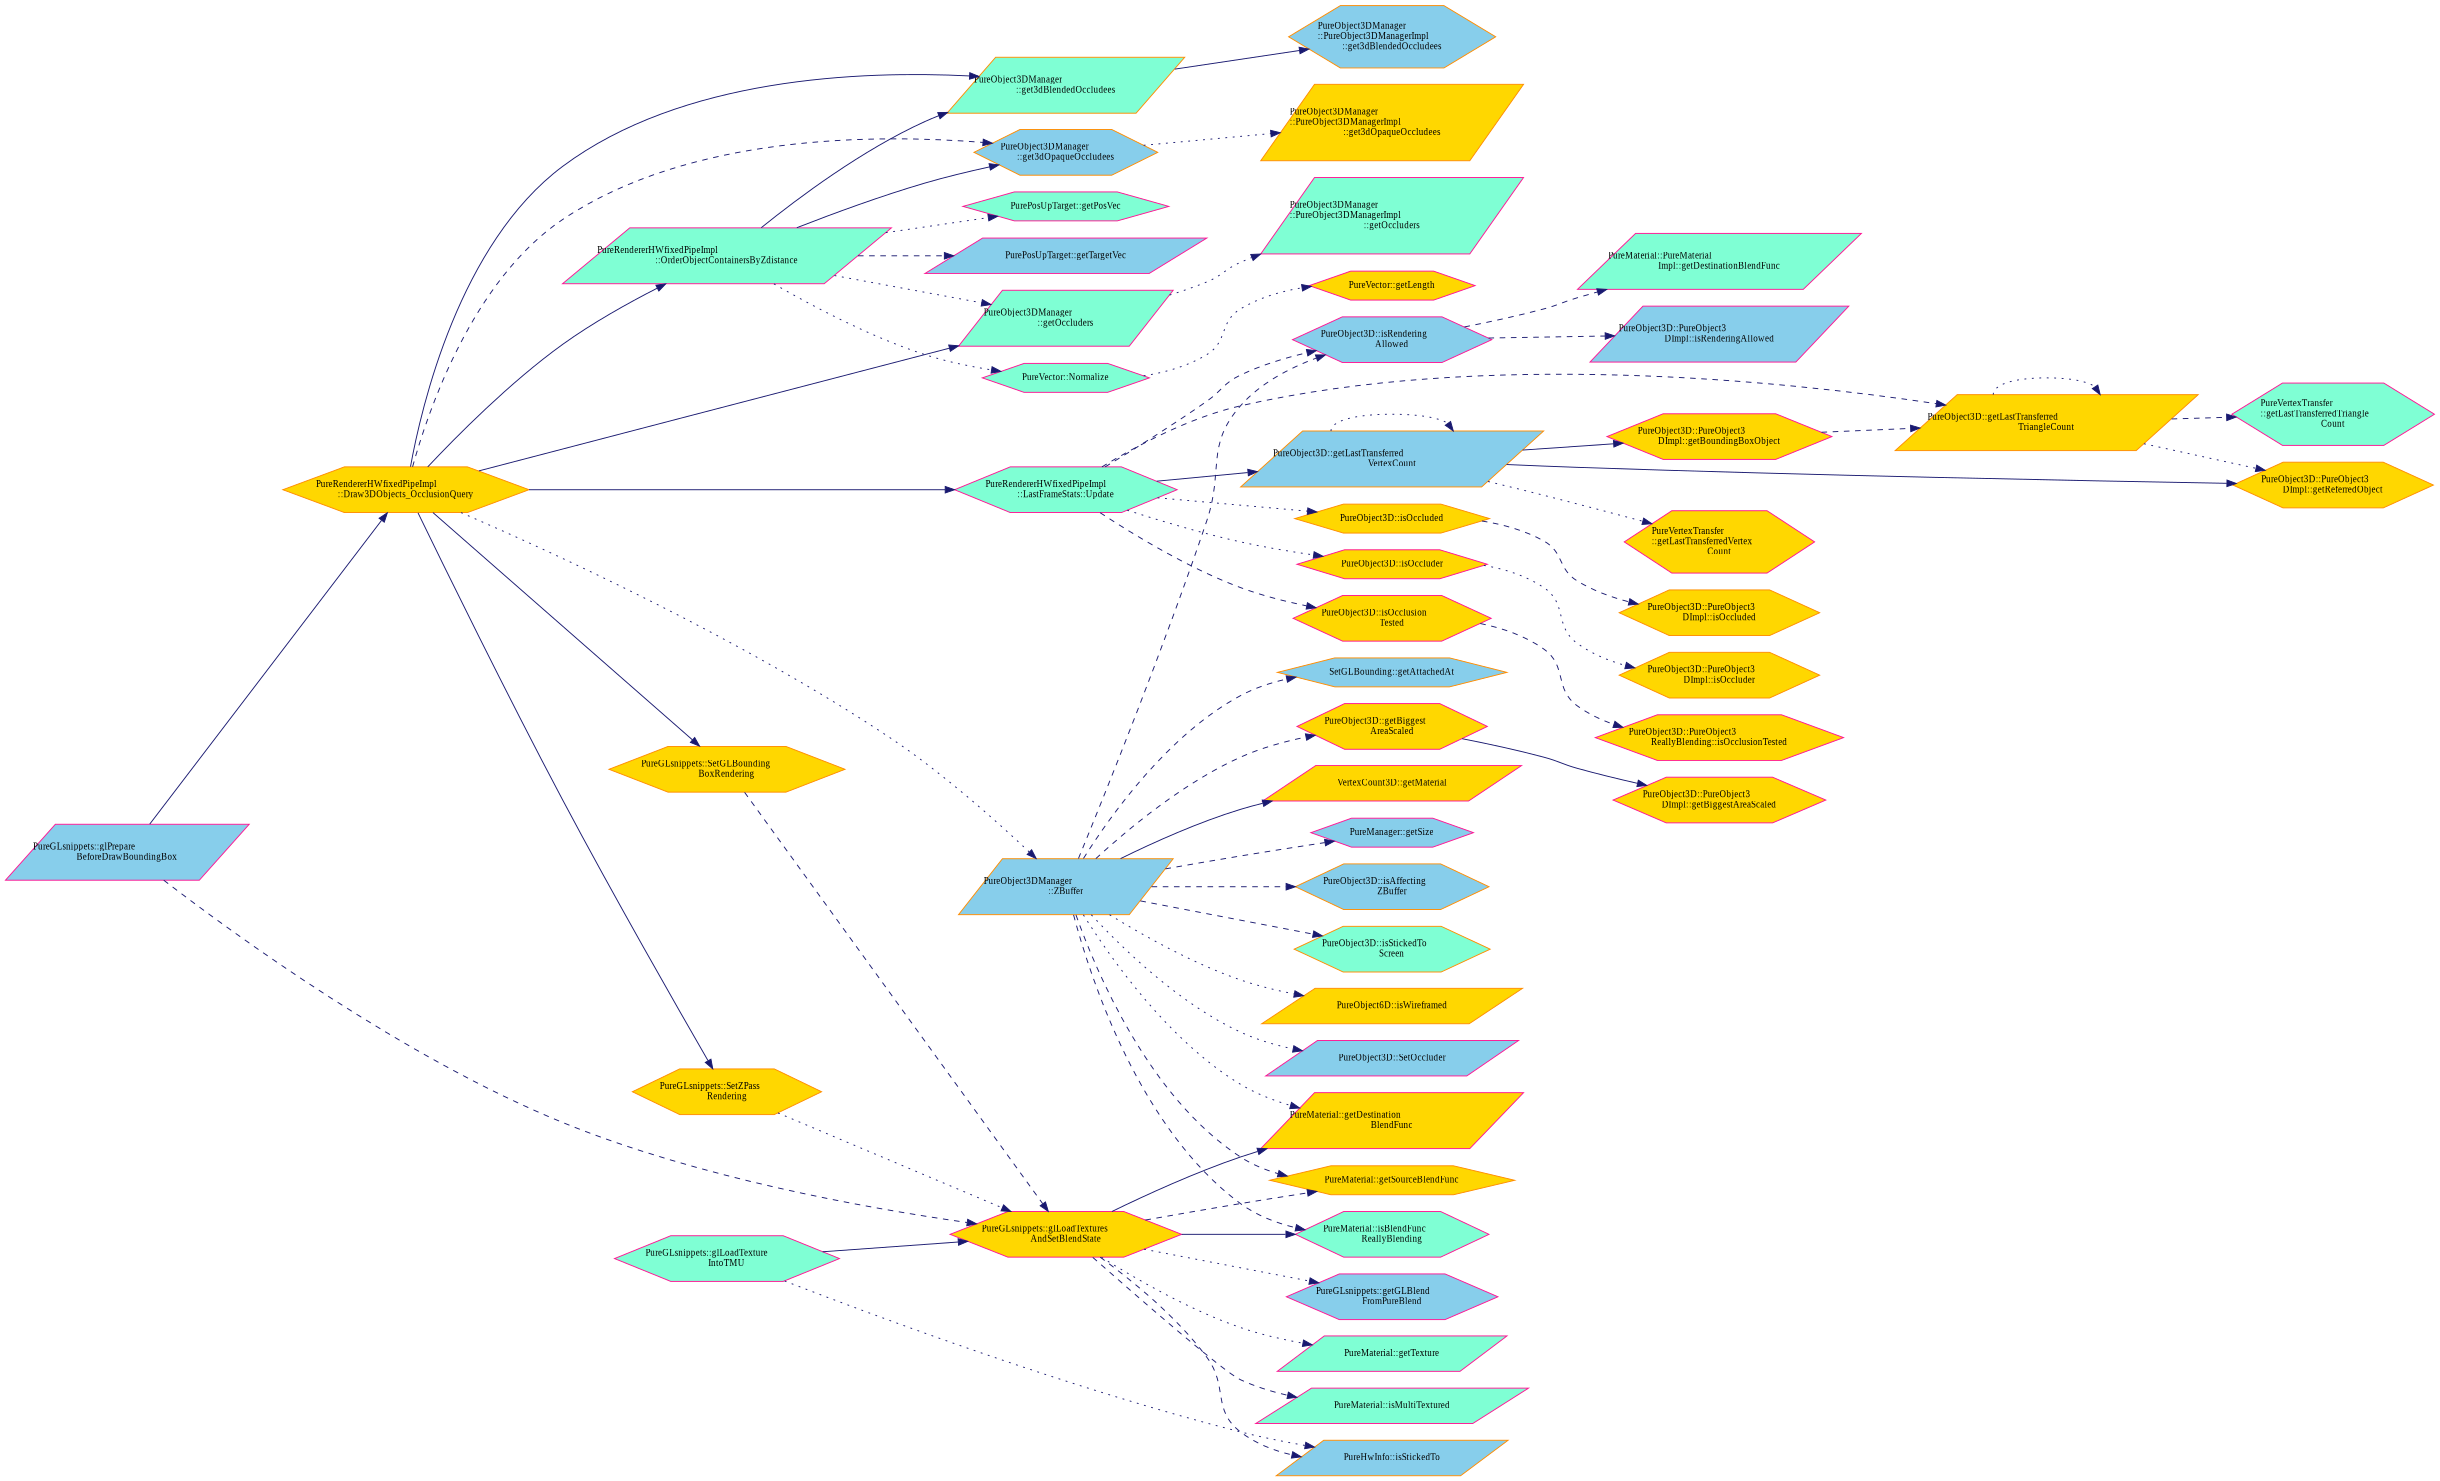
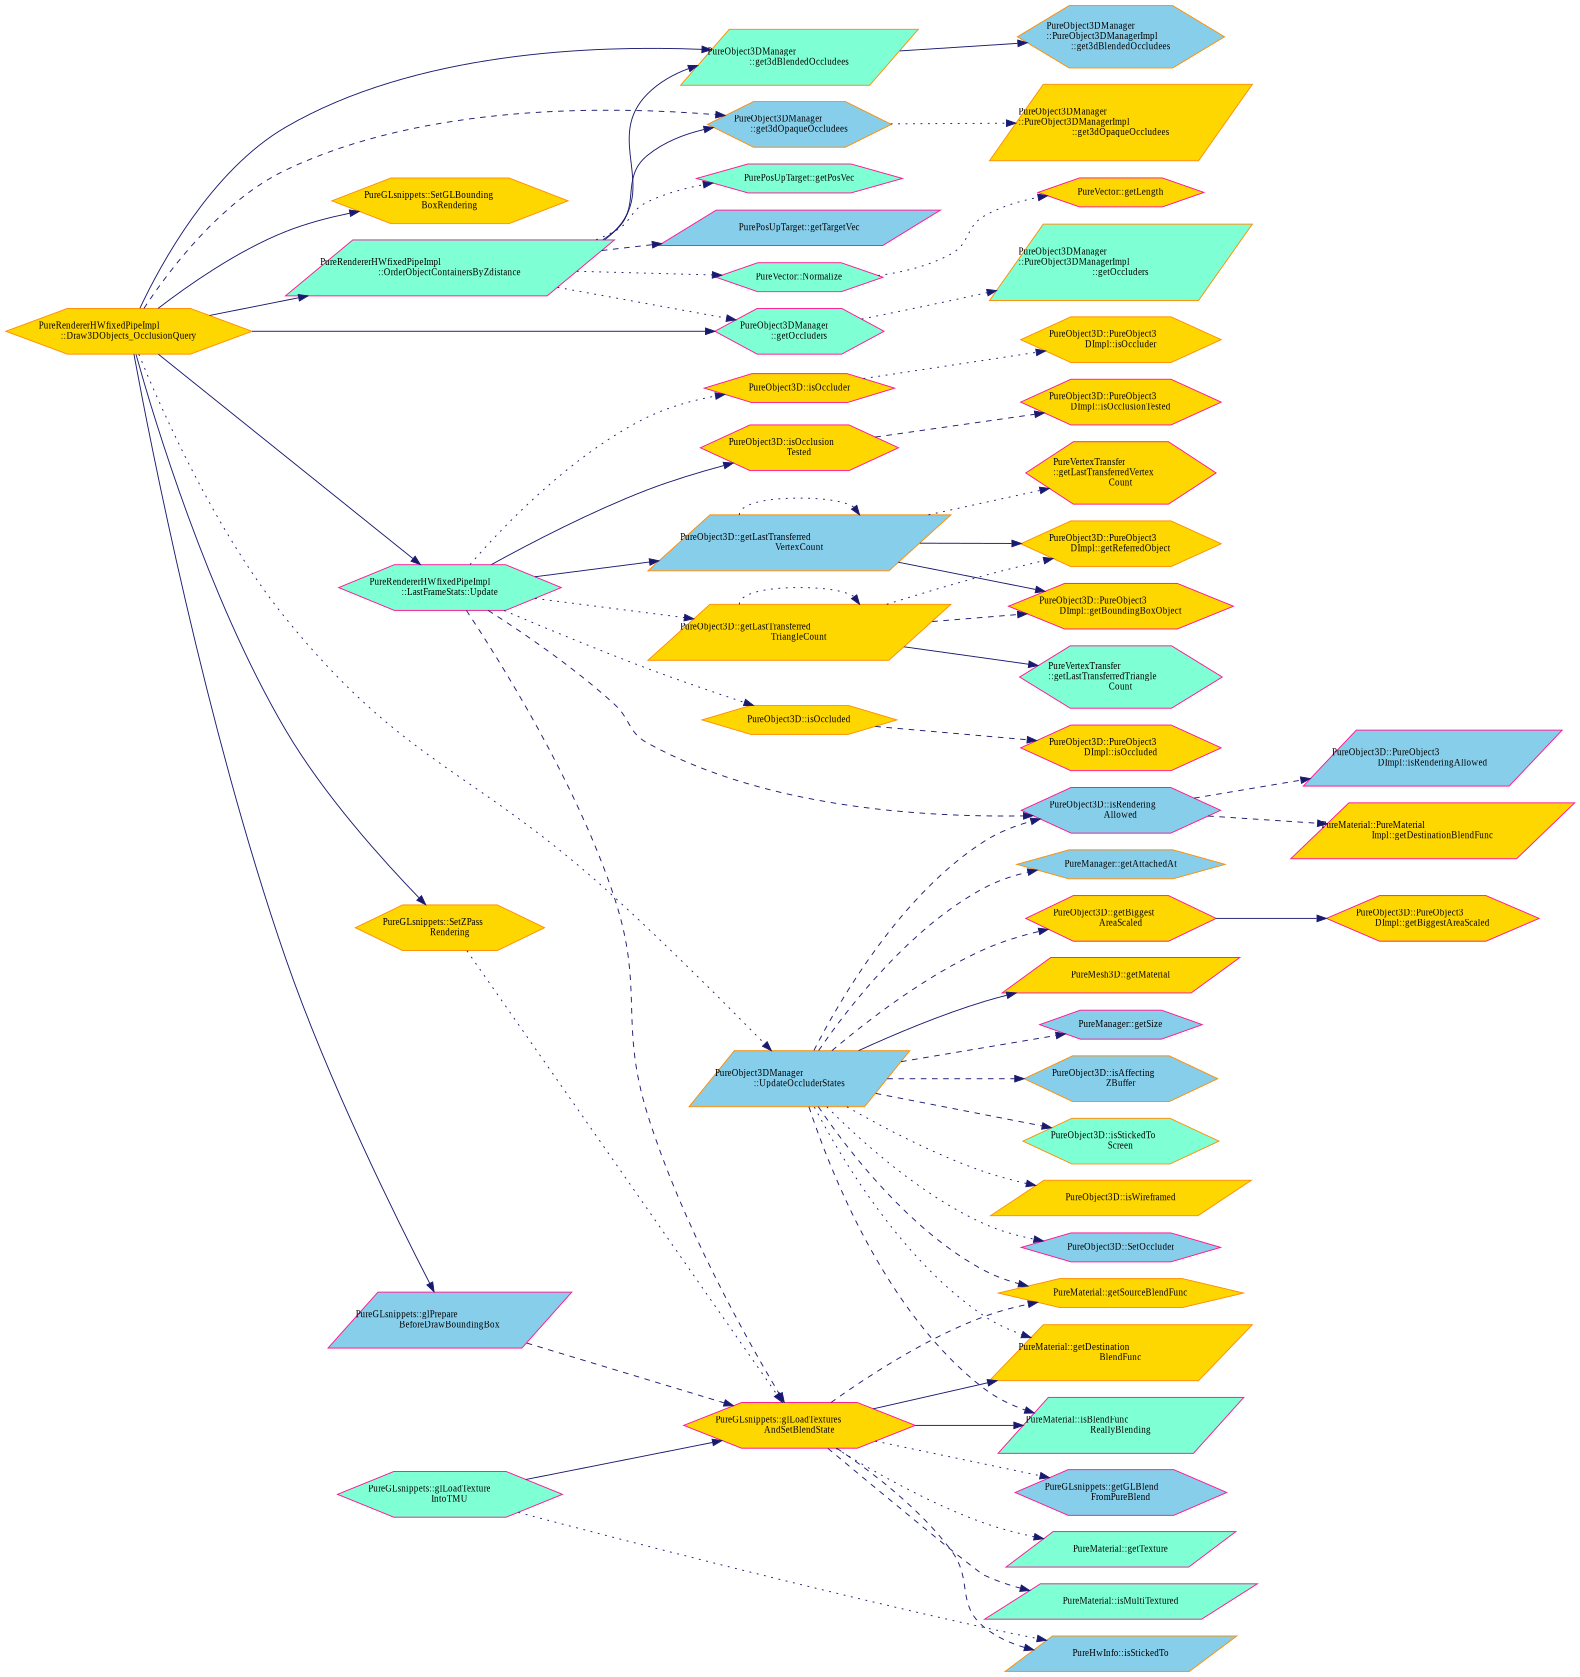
(1392, 216) -> (1121, 262)
(1719, 261) -> (1433, 831)
(1066, 318) -> (799, 331)
(1512, 375) -> (610, 608)
(2199, 418) -> (966, 656)
(1866, 430) -> (975, 618)
(1199, 570) -> (604, 508)
(1719, 613) -> (1121, 748)
(266, 672) -> (245, 831)
(1392, 672) -> (1121, 864)
(1719, 738) -> (1121, 402)
(1392, 783) -> (1121, 975)
(1066, 887) -> (799, 1079)
(894, 998) -> (631, 999)
(1392, 1006) -> (1121, 1198)
(1392, 1058) -> (1121, 1247)
(1392, 1121) -> (1121, 1353)
(1392, 1234) -> (1121, 1425)
